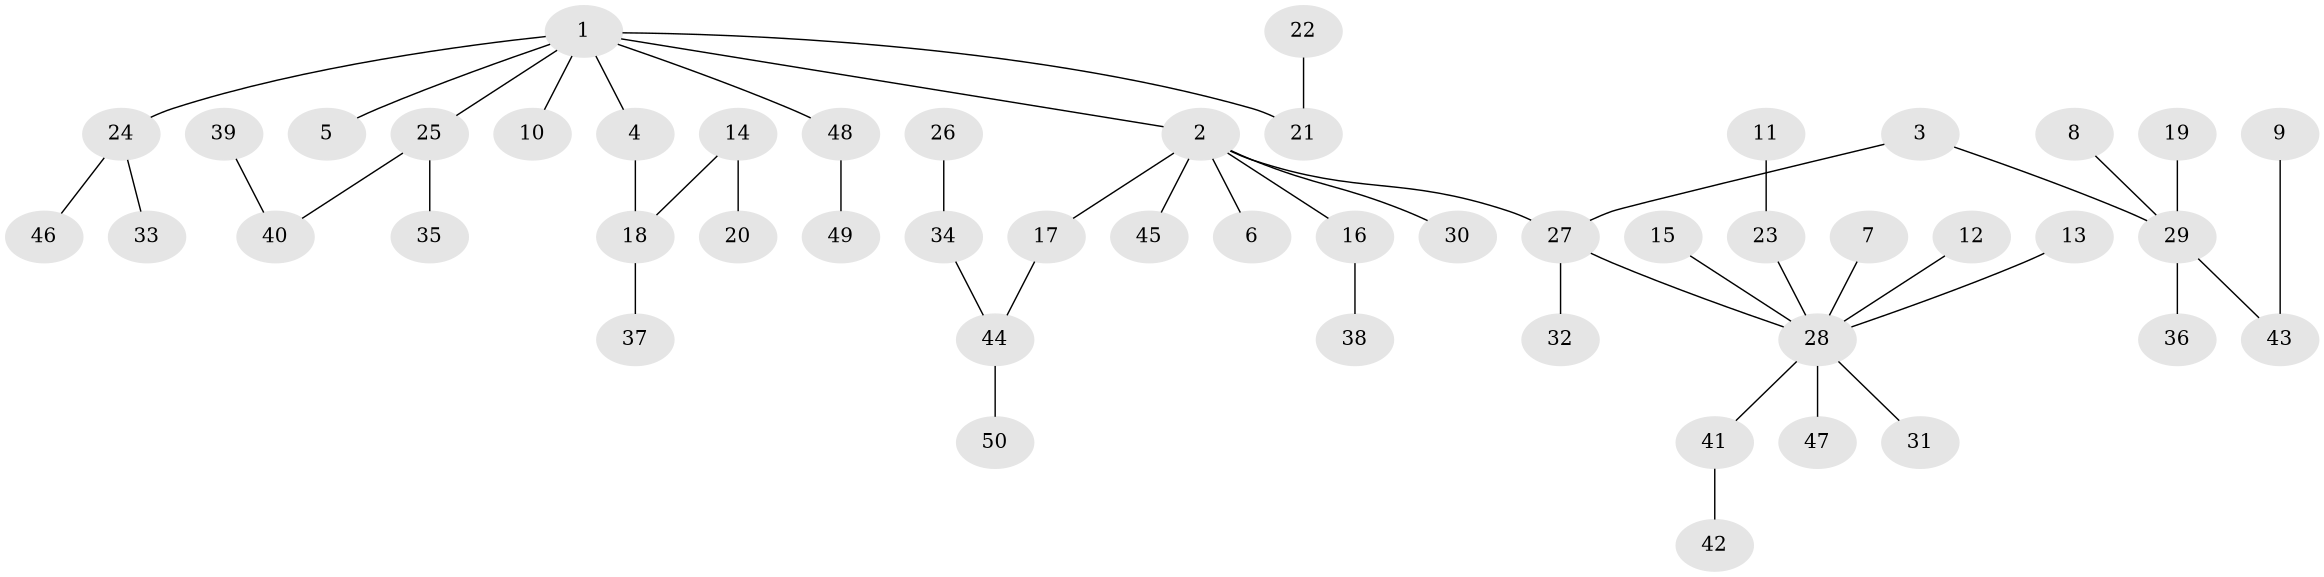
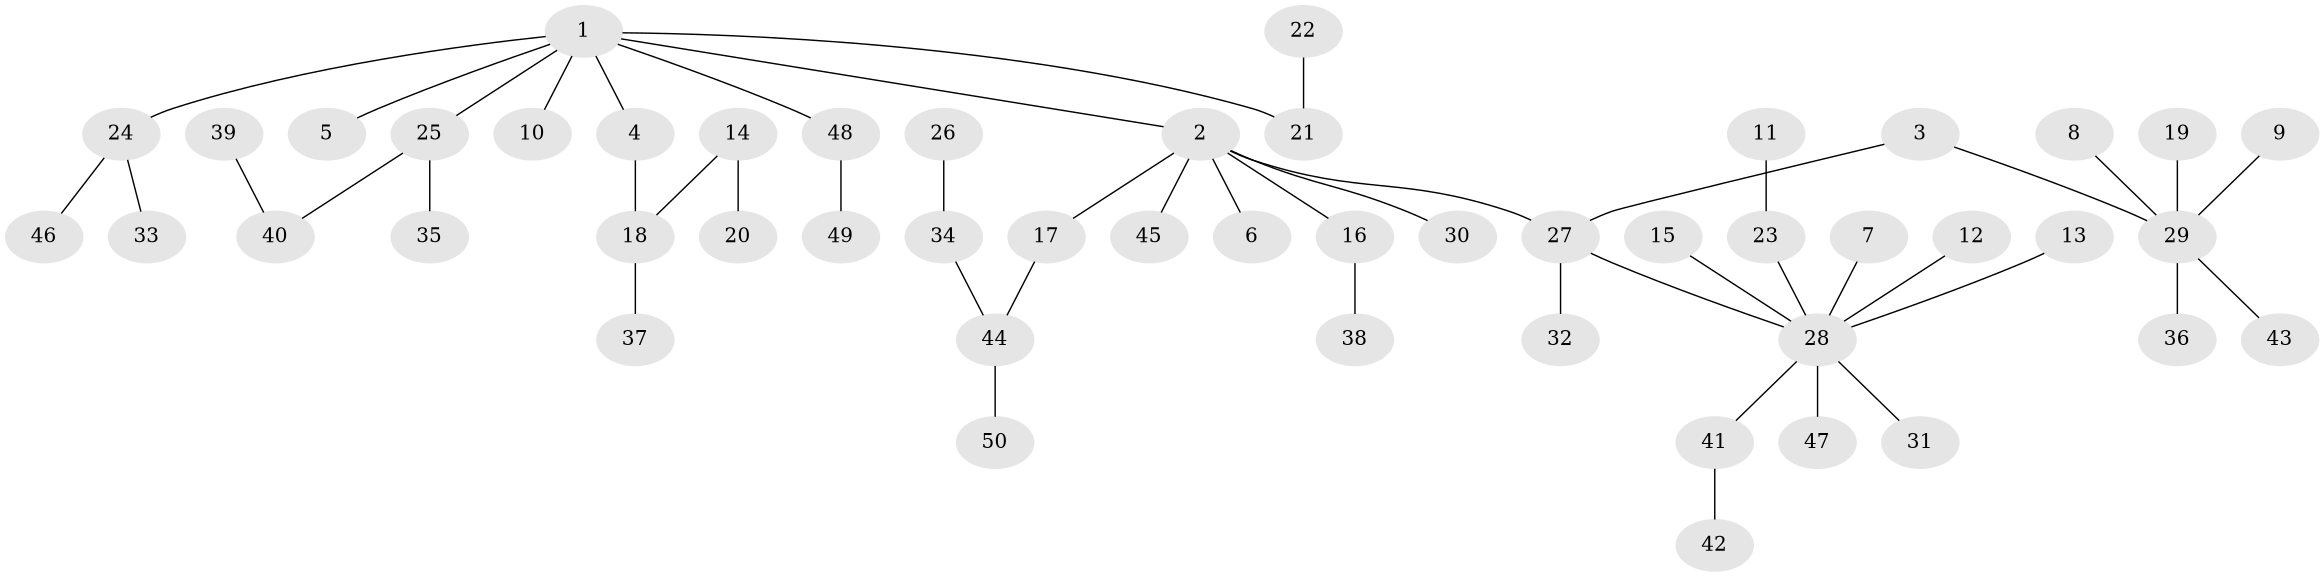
(2280, 237) -> (2229, 185)
